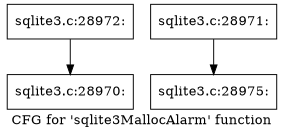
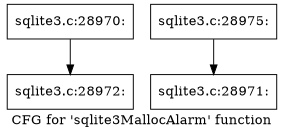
(70, 52) -> (70, 52)
(214, 52) -> (214, 52)
